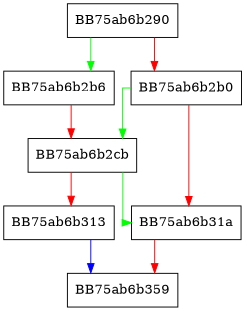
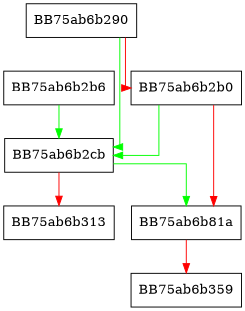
(91, 50) -> (120, 93)
(71, 117) -> (59, 117)
(186, 223) -> (186, 223)
(91, 252) -> none
